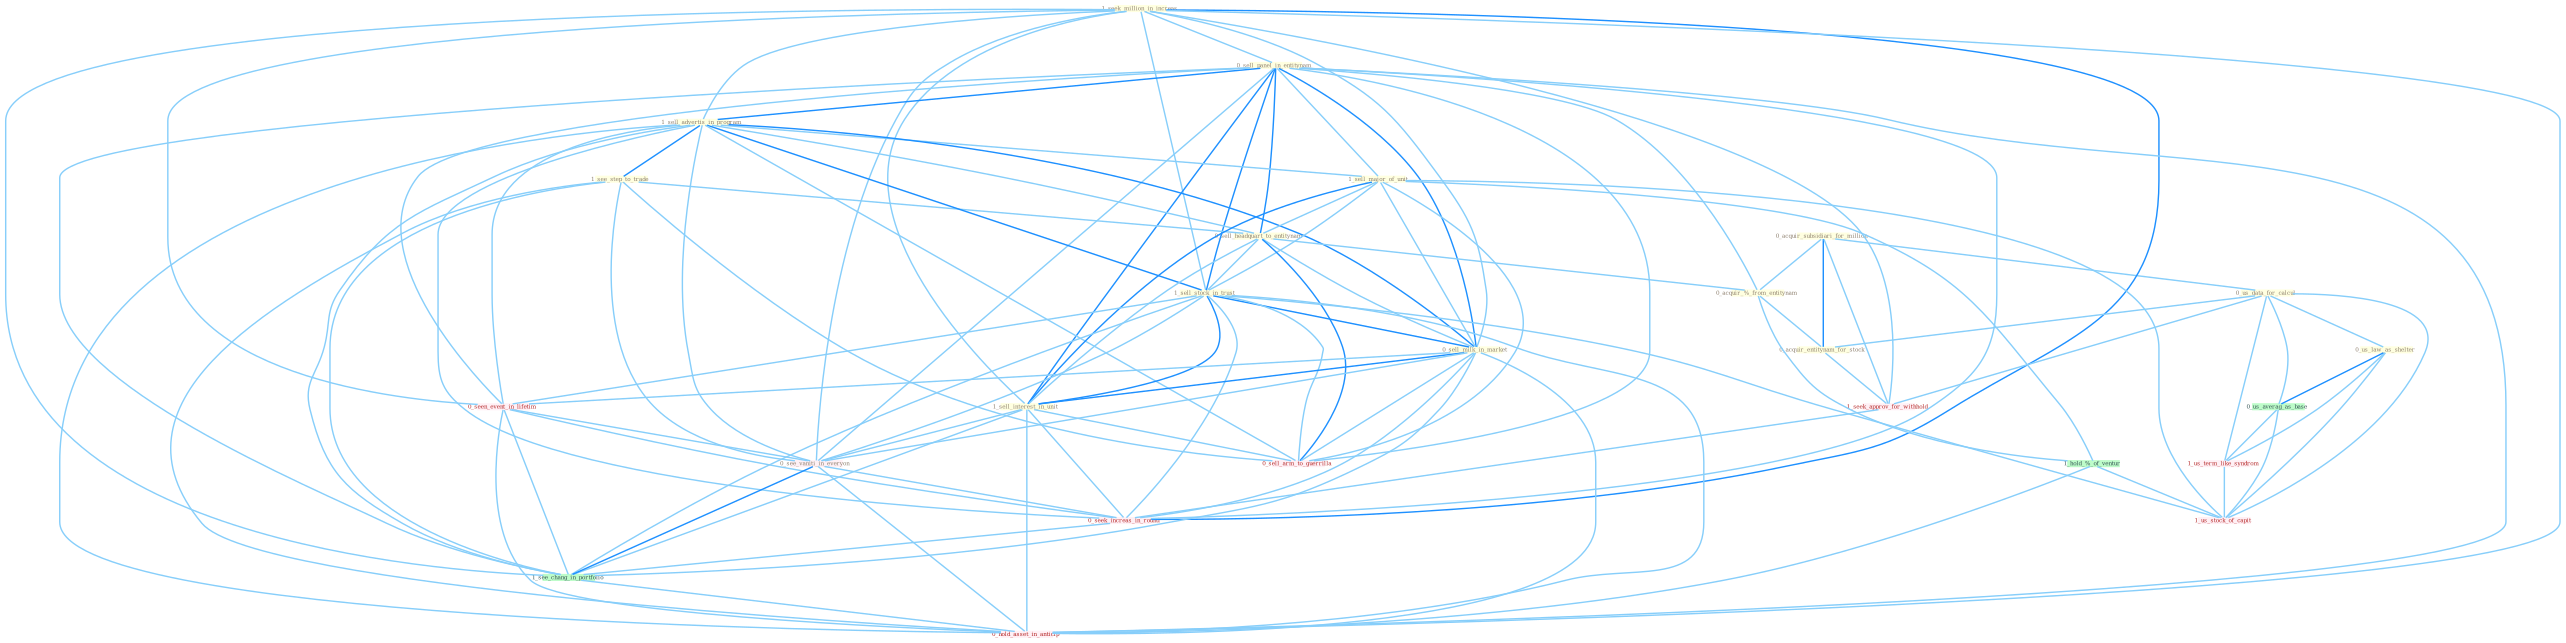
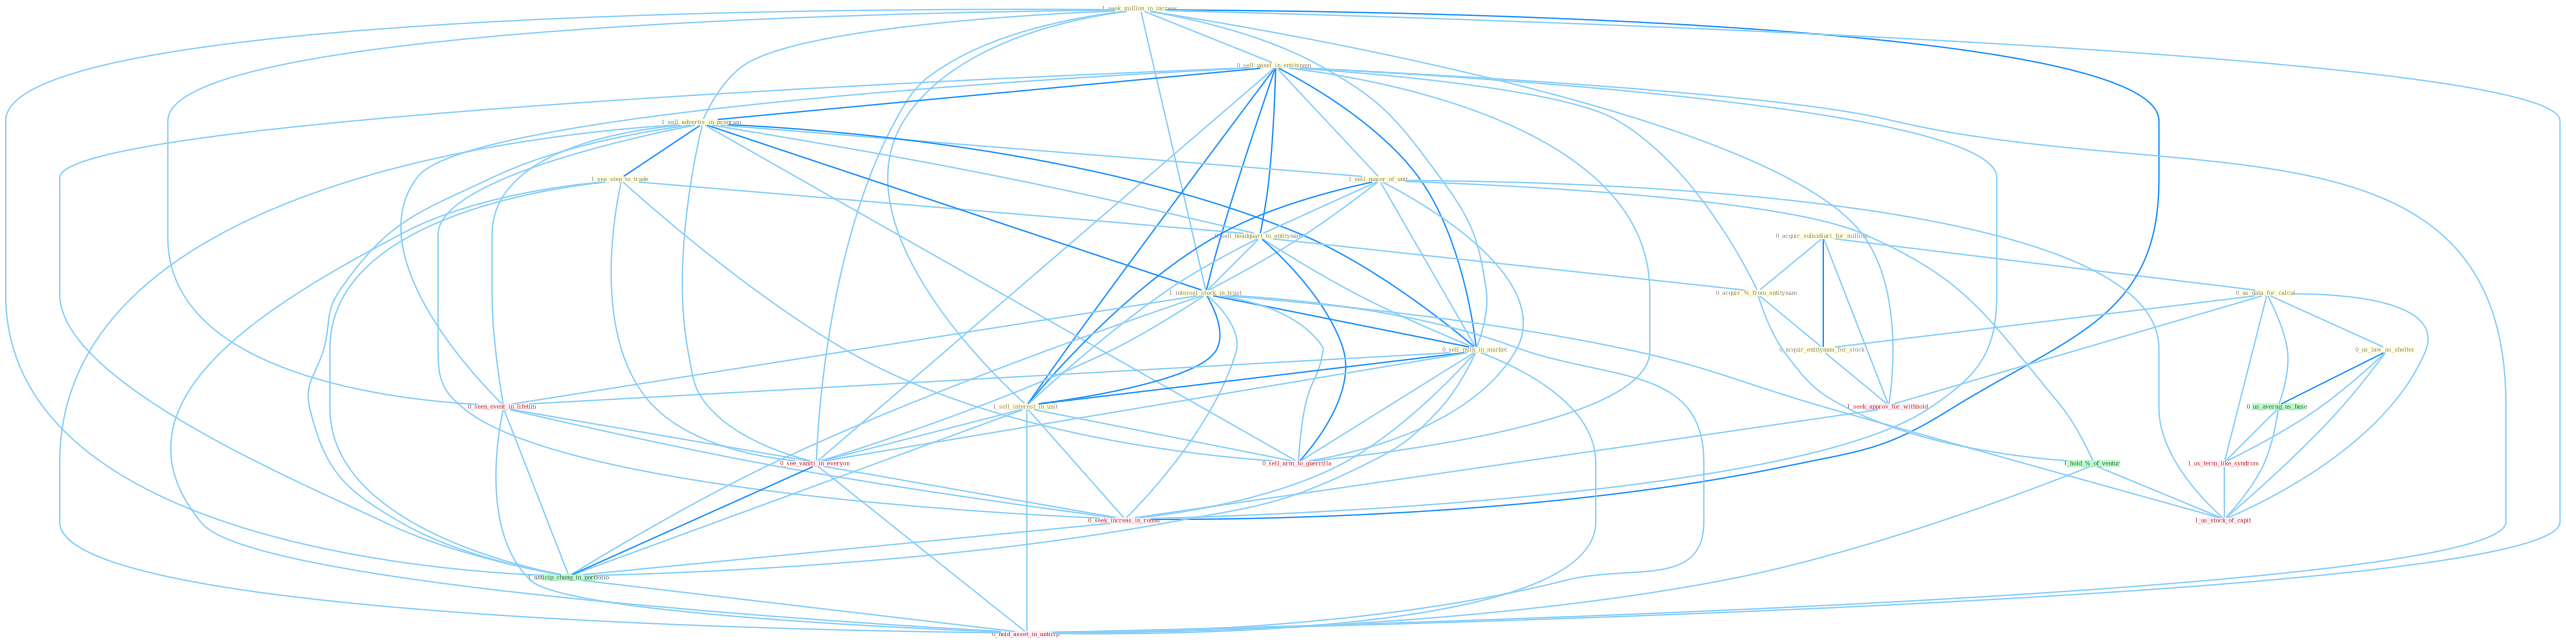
(1206, 293) -> (1206, 293)
(816, 464) -> (816, 464)
(569, 577) -> (569, 577)
